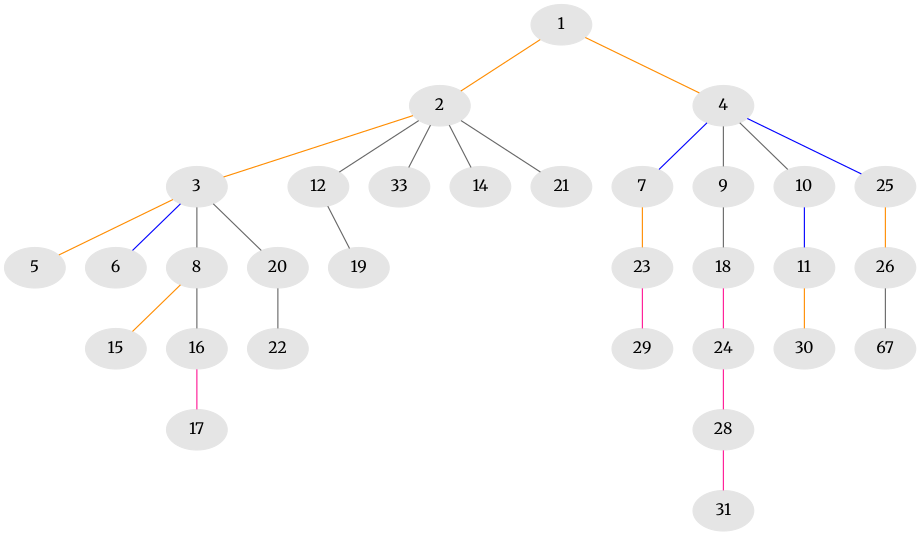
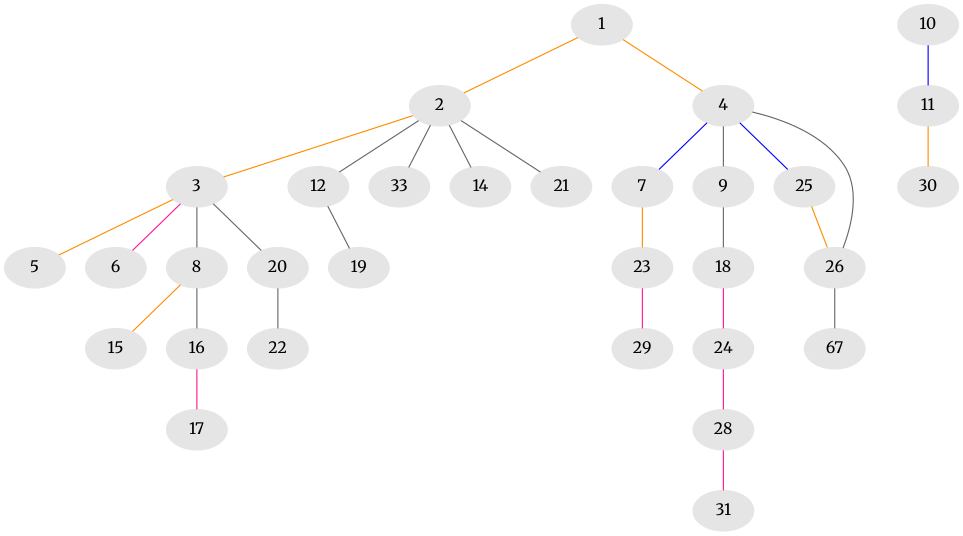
(764, 146) -> (837, 156)
(157, 227) -> (157, 227)
